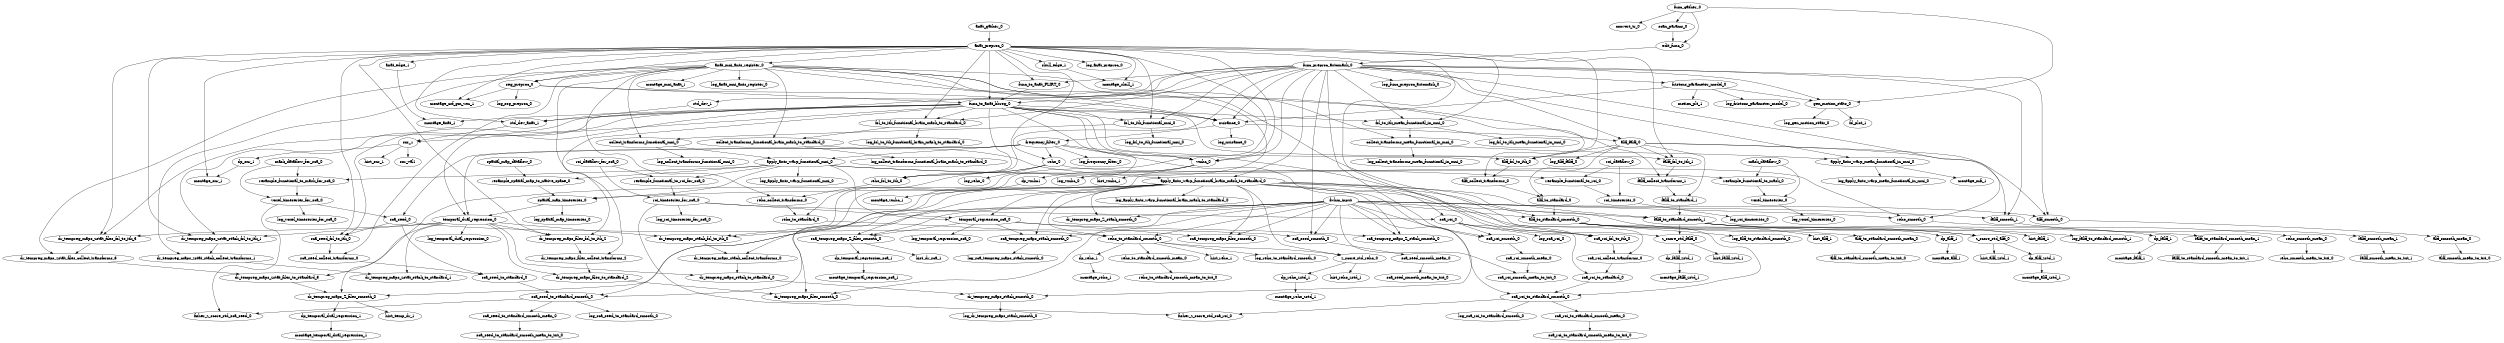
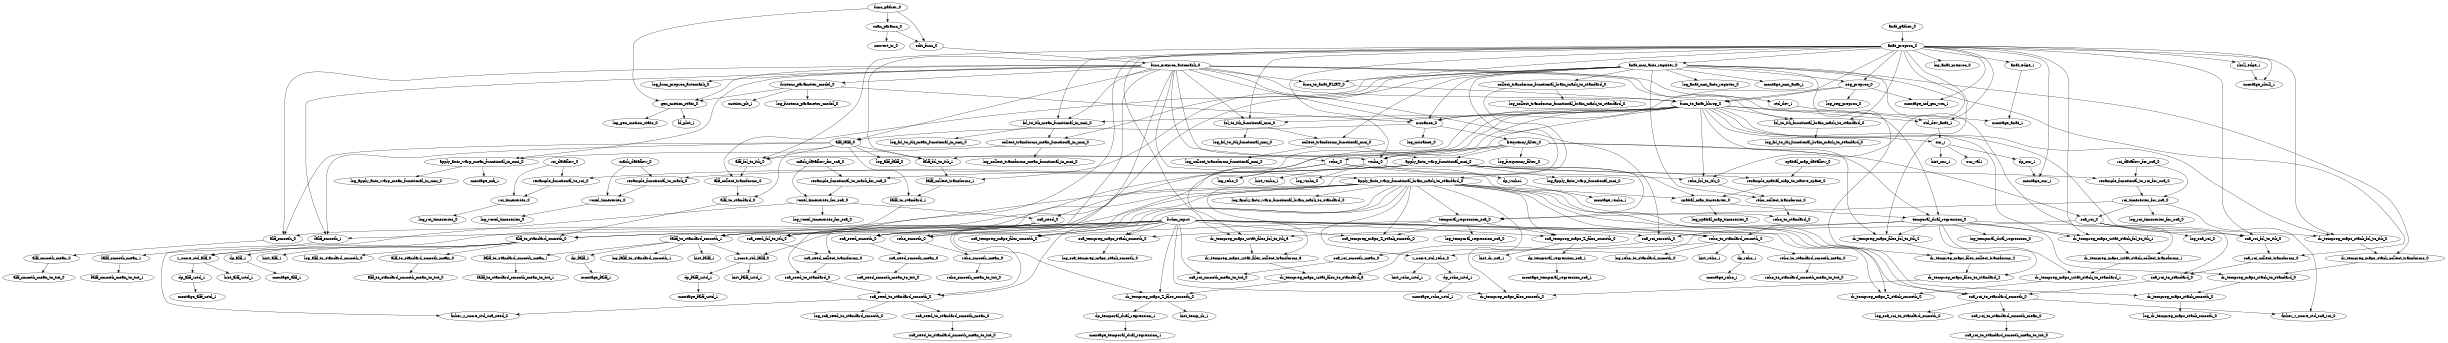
(1659, 17) -> (887, 35)
(833, 135) -> none
none -> (1985, 287)
